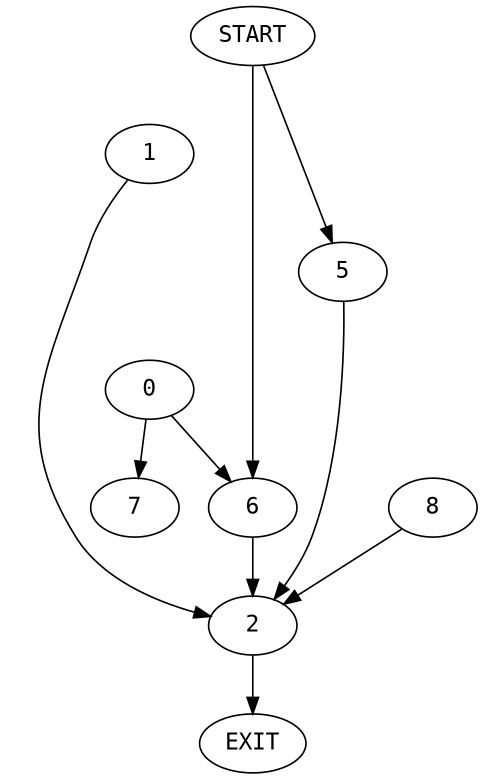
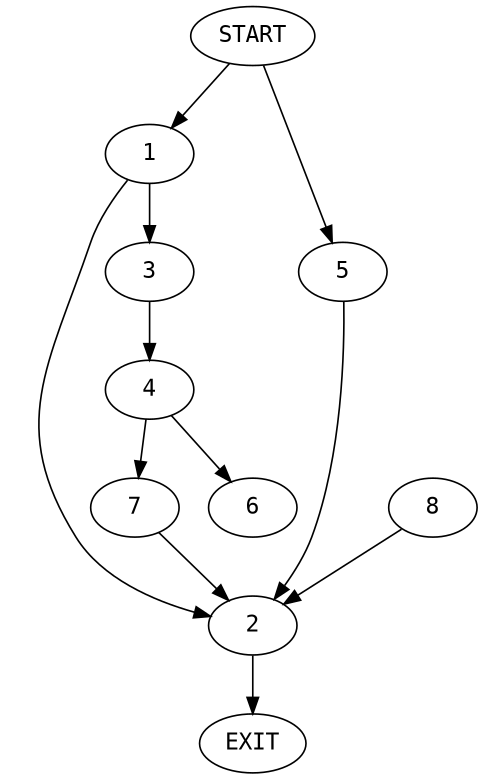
(253, 263) -> (206, 90)
none -> (150, 272)
(150, 390) -> (150, 390)
(253, 559) -> (188, 561)
